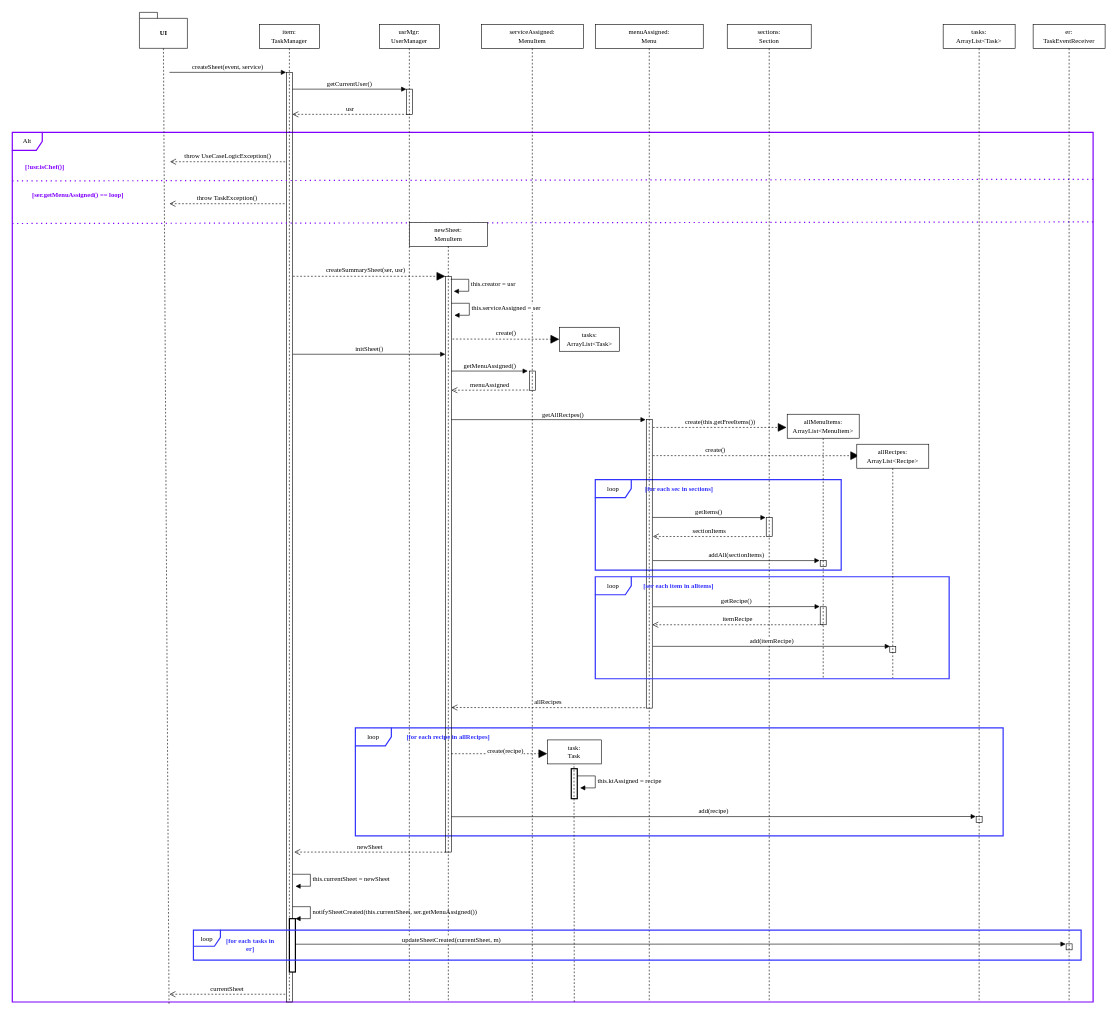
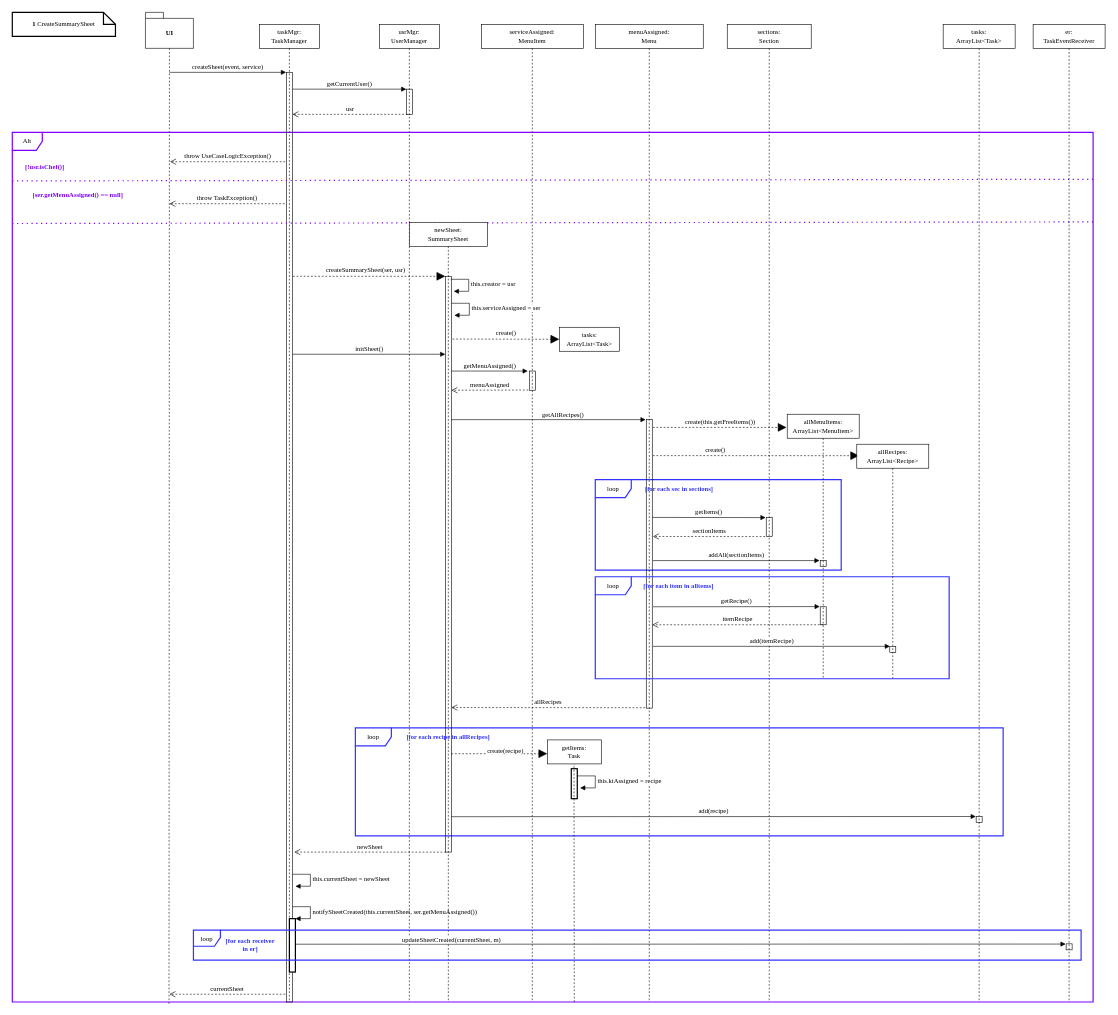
none -> (64, 24)
(164, 30) -> (170, 30)
(290, 36) -> (290, 36)
(78, 195) -> (78, 195)
(449, 234) -> (449, 234)
(679, 586) -> (679, 586)
(575, 752) -> (575, 752)
(251, 945) -> (251, 945)
